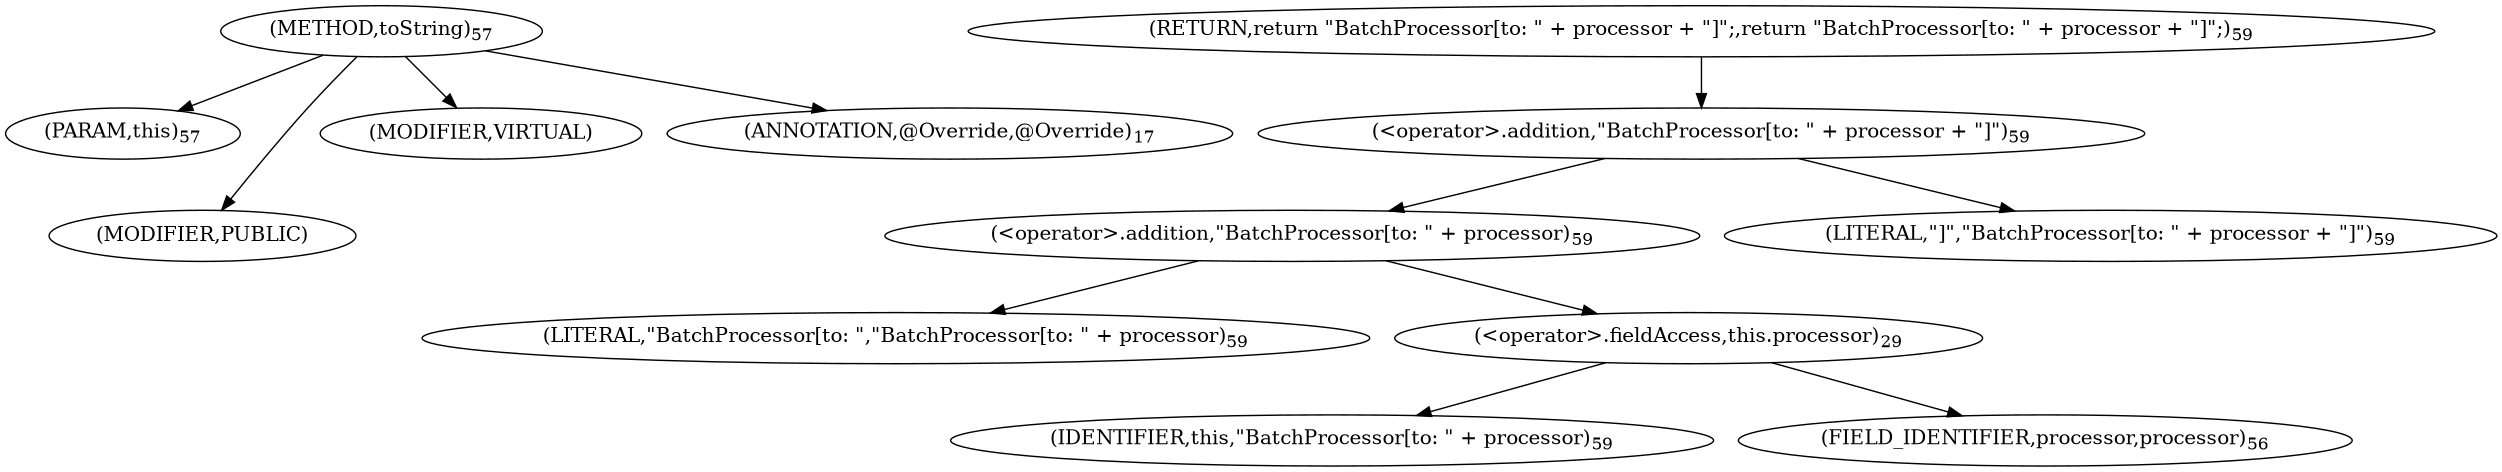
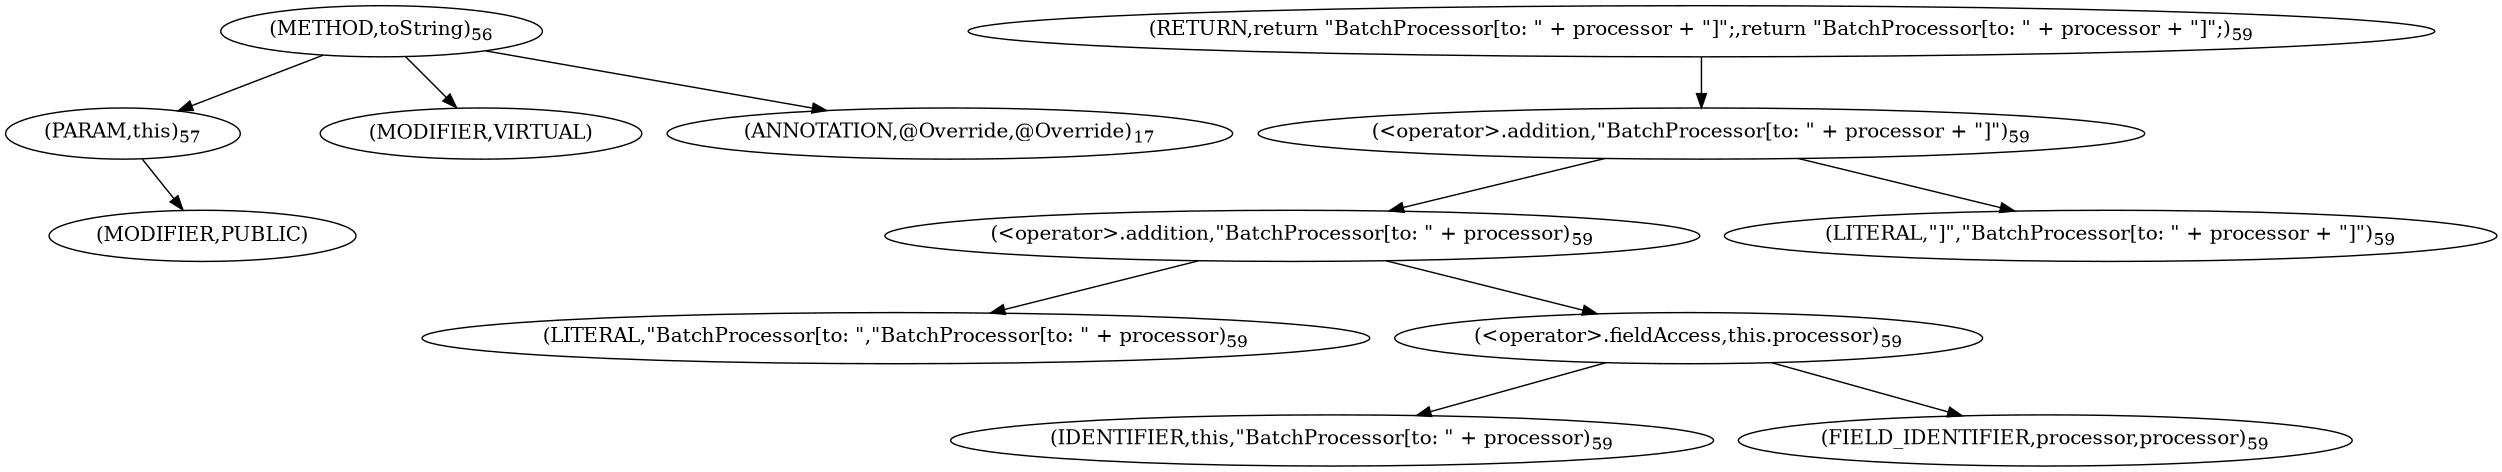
(482, 29) -> (482, 29)
(292, 126) -> (158, 179)
(1892, 336) -> (1892, 336)
(2258, 438) -> (2258, 438)
